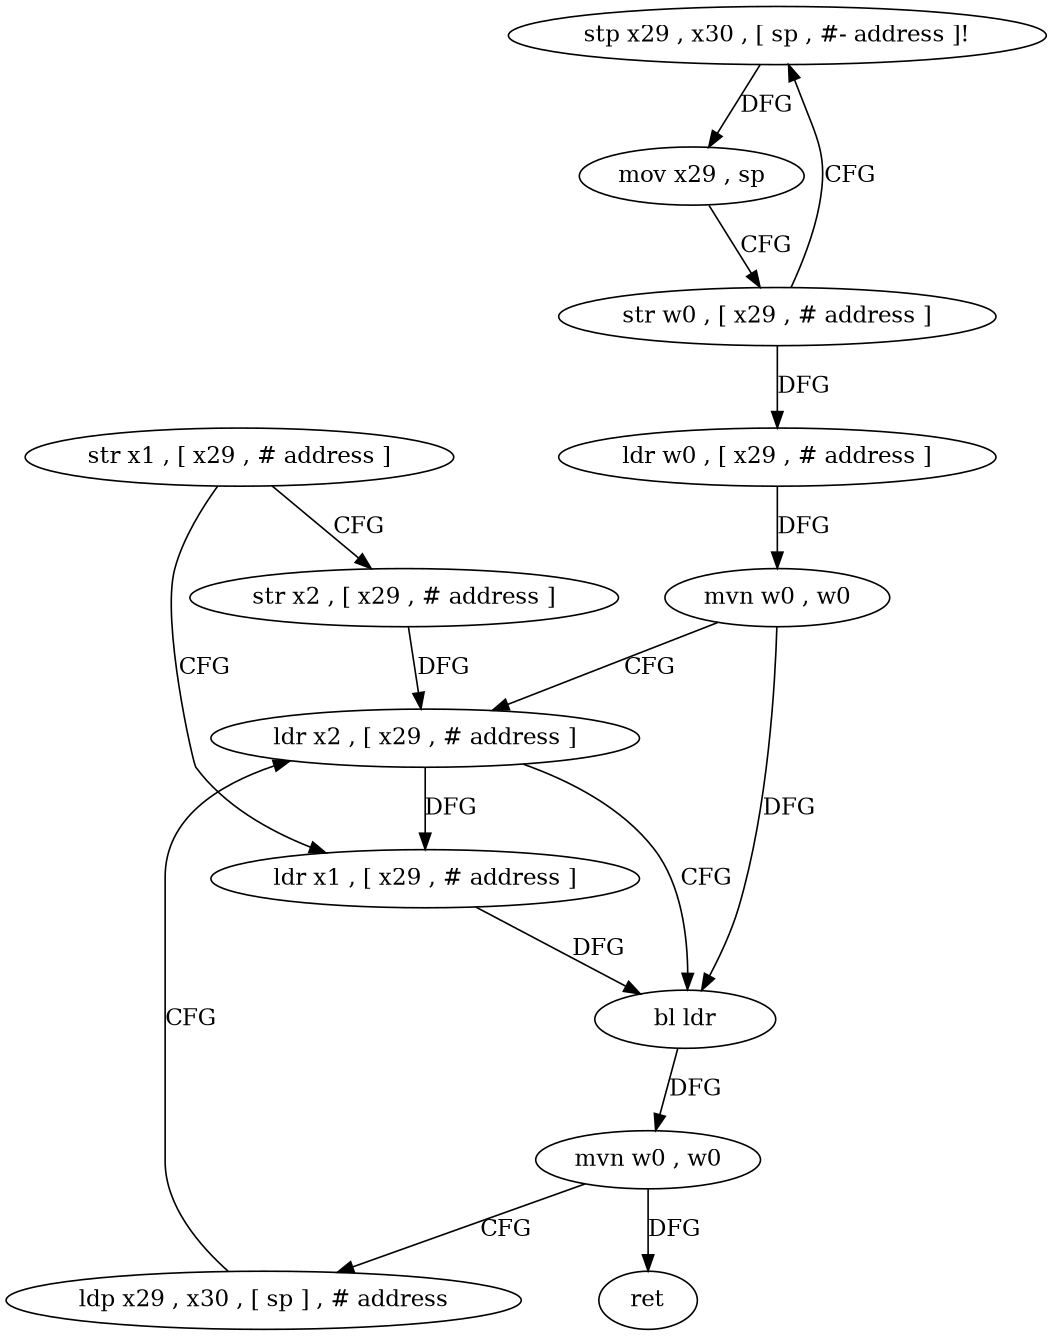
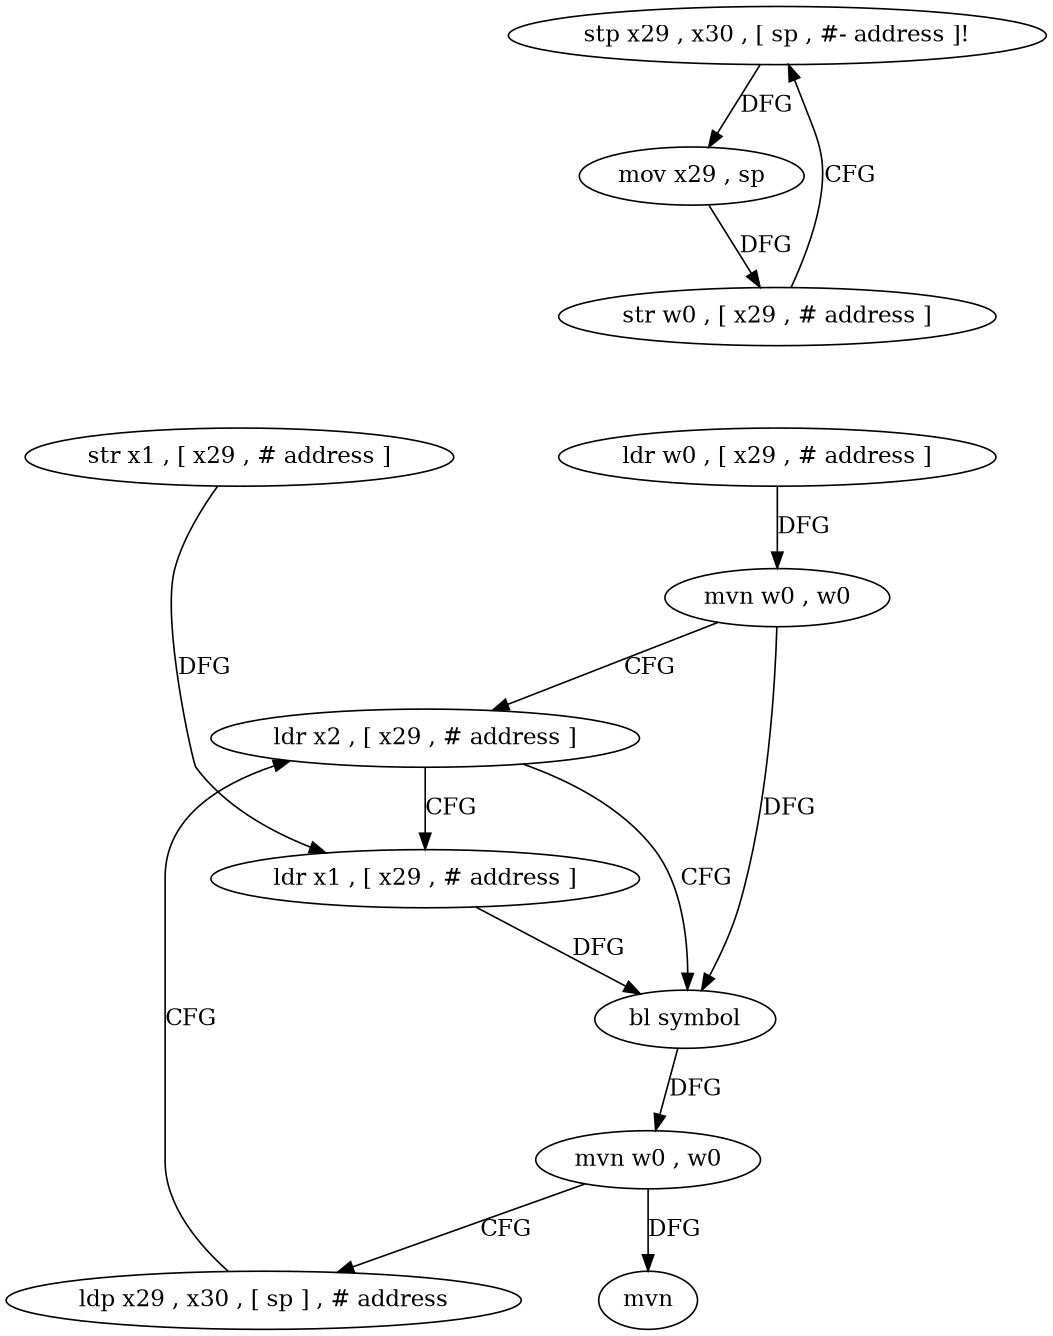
(766, 246) -> (766, 246)
(777, 379) -> none
(404, 598) -> none
(205, 668) -> (205, 668)
(451, 808) -> (451, 808)
(685, 1019) -> (685, 1019)
(648, 1300) -> (648, 1300)
